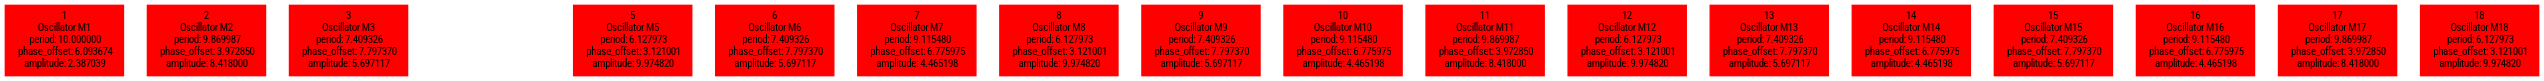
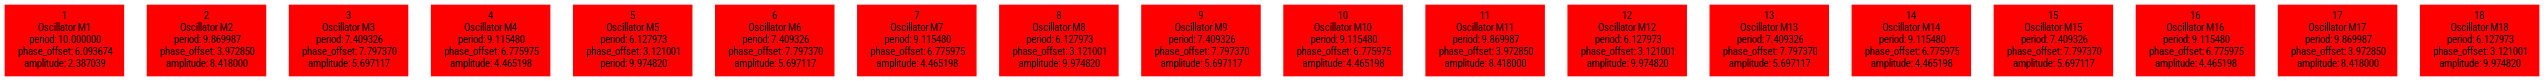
none -> (491, 40)
(633, 64) -> (633, 64)
